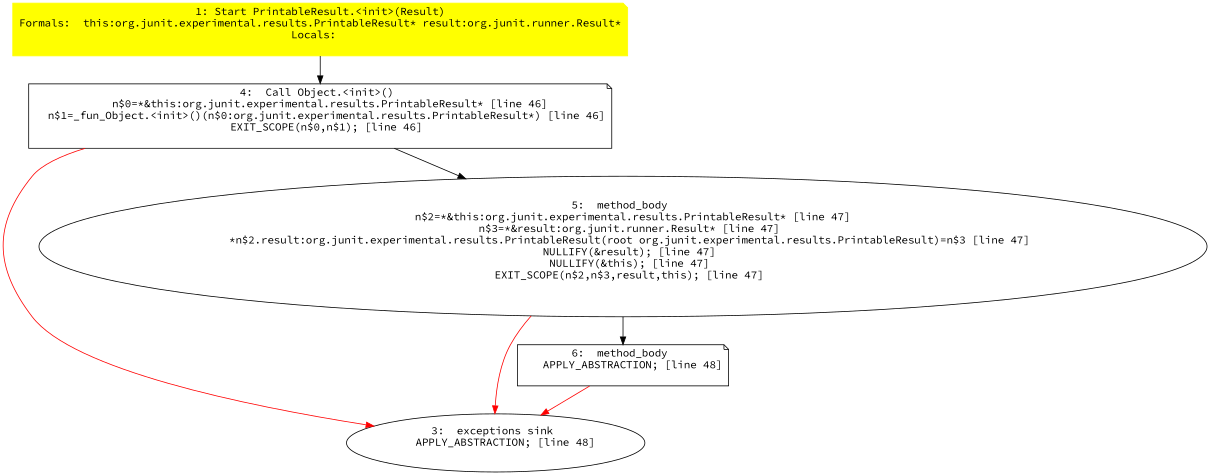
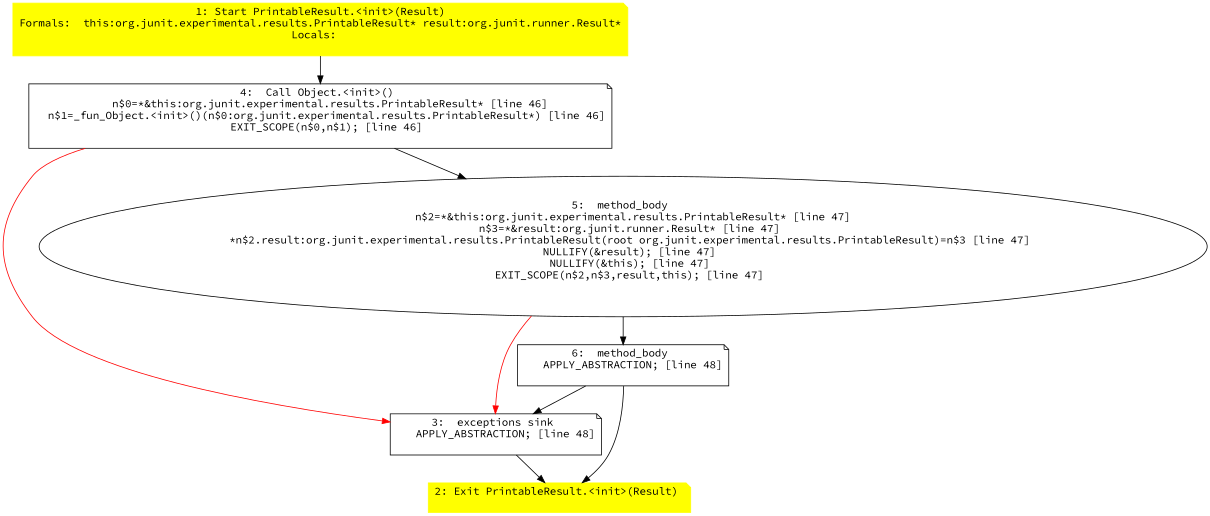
(569, 399) -> (563, 398)
(496, 443) -> (496, 434)
none -> (559, 498)
